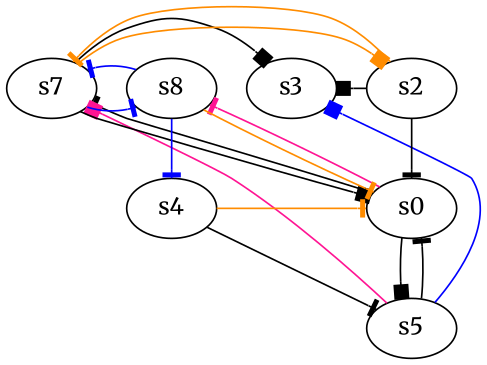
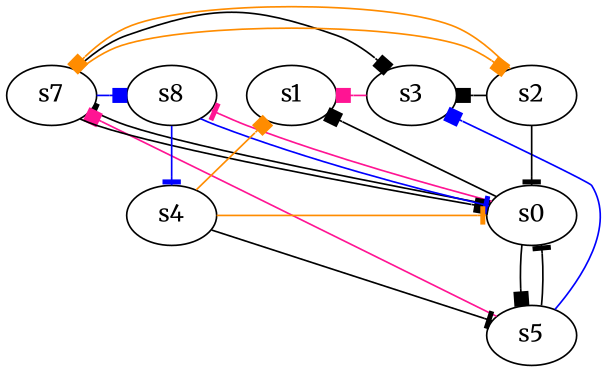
(236, 7) -> (300, 7)
(116, 66) -> none
none -> (292, 95)
(107, 111) -> (103, 95)
(284, 150) -> (339, 166)
